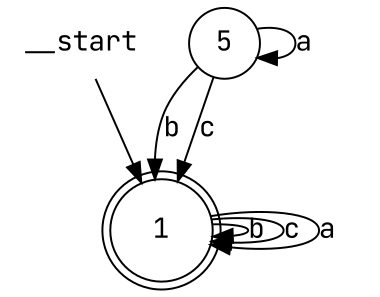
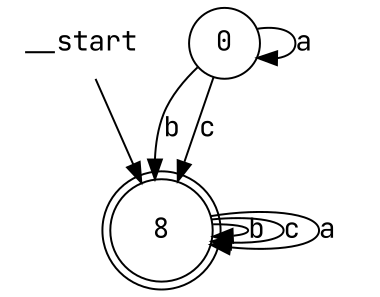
(225, 43) -> (225, 43)
(161, 230) -> (161, 230)
